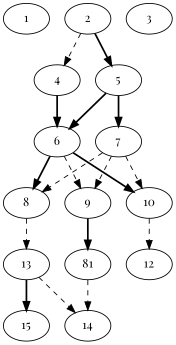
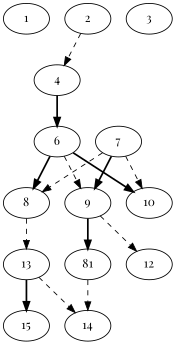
(119, 80) -> none
(106, 167) -> (106, 167)
(149, 229) -> (115, 231)
